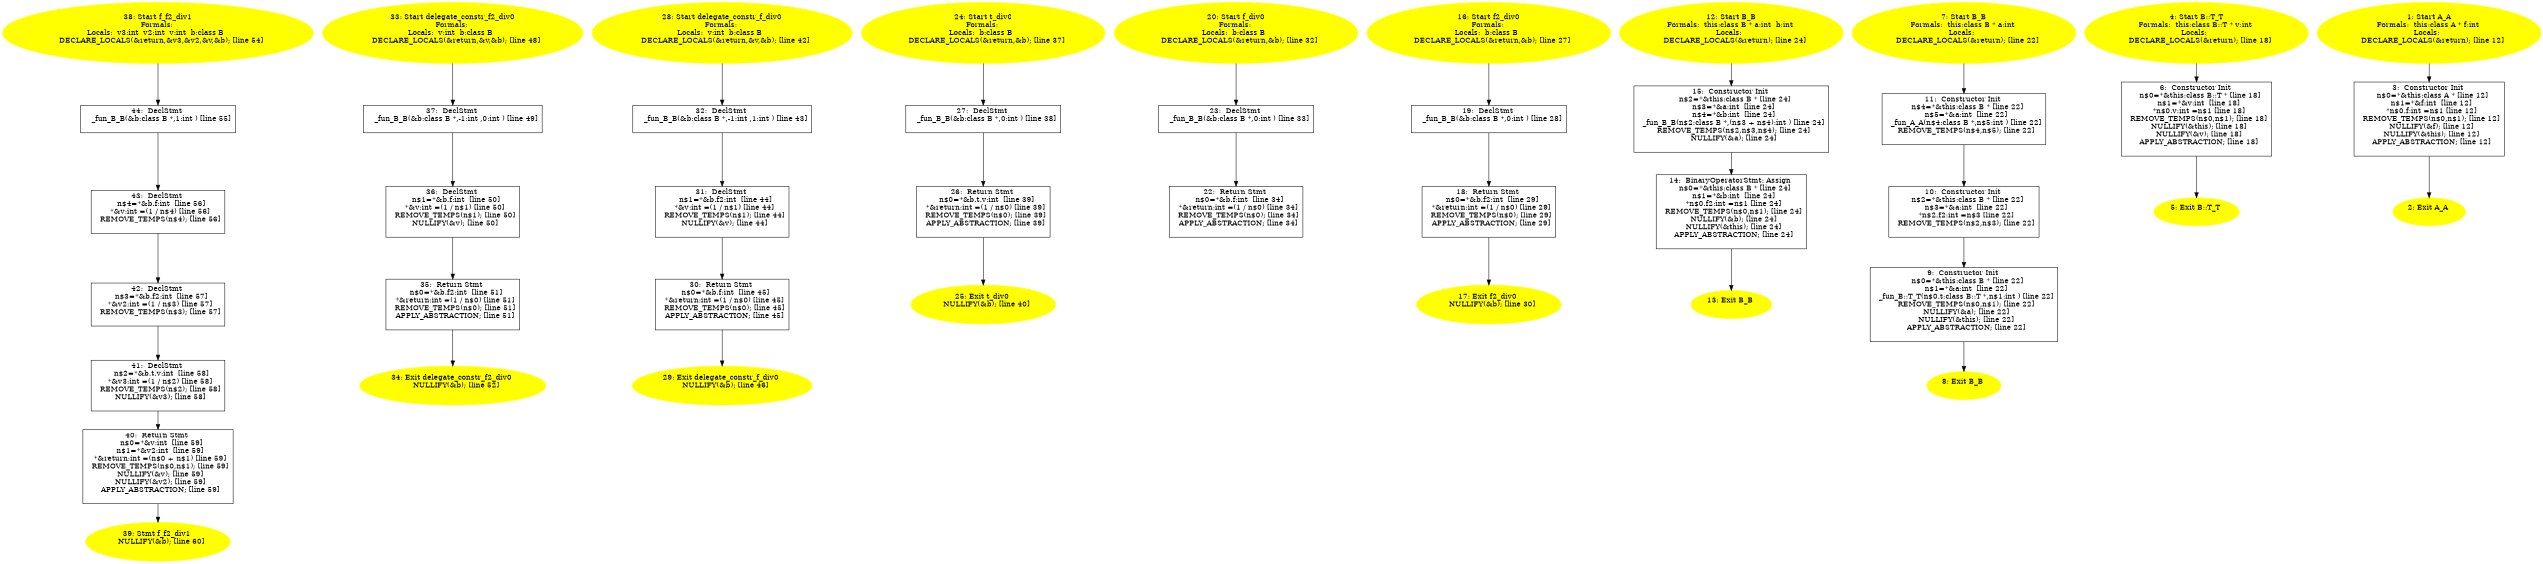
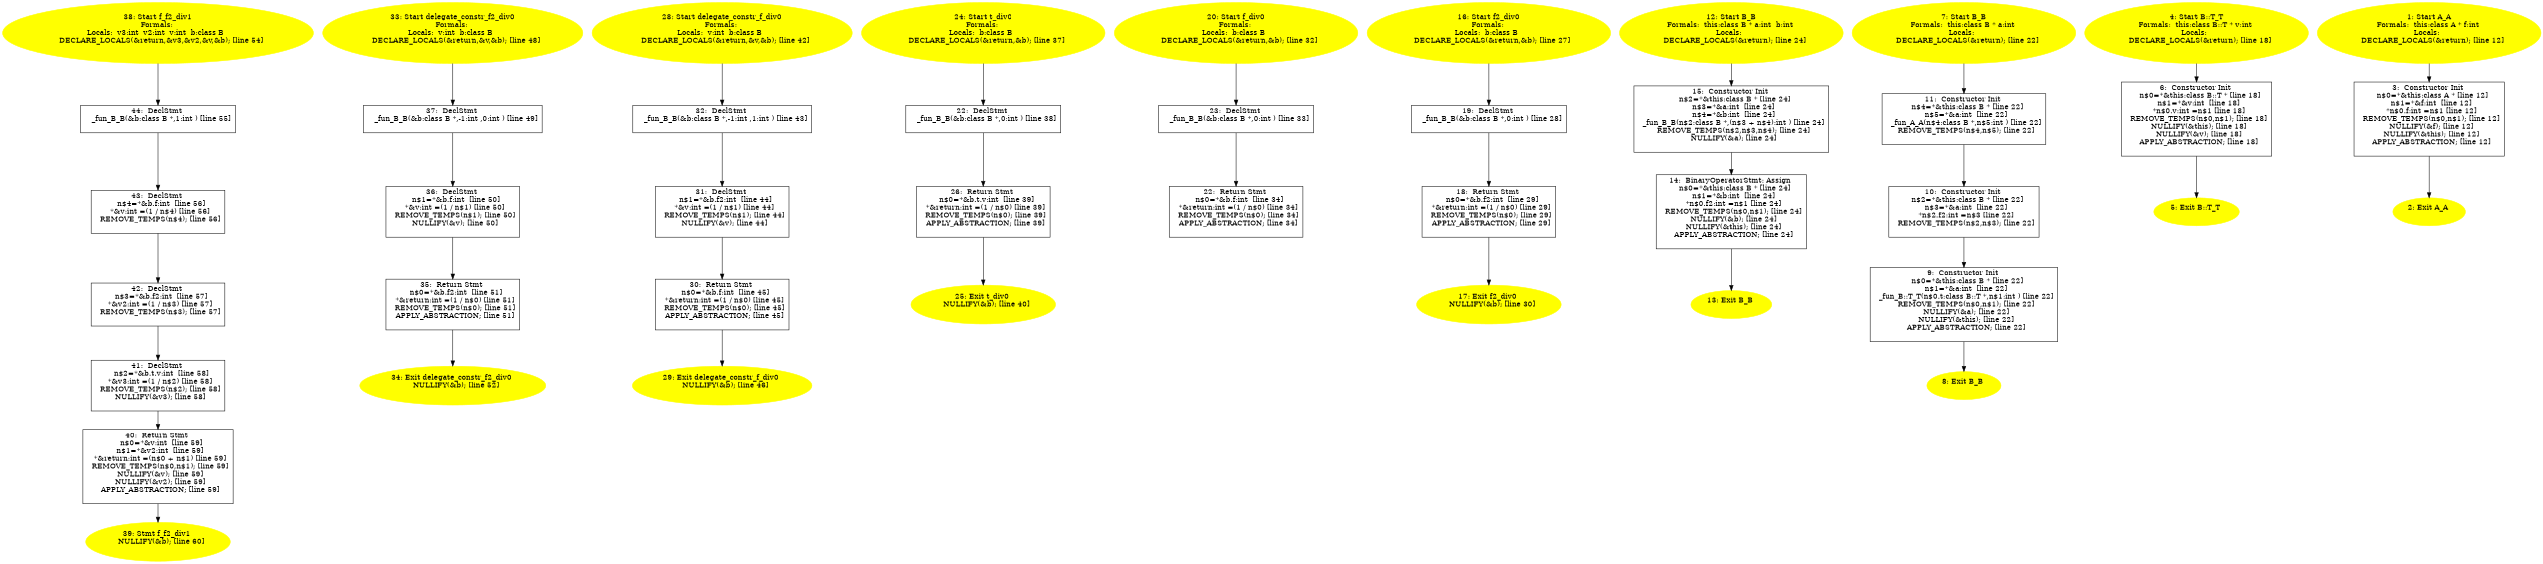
(983, 119) -> (983, 119)
